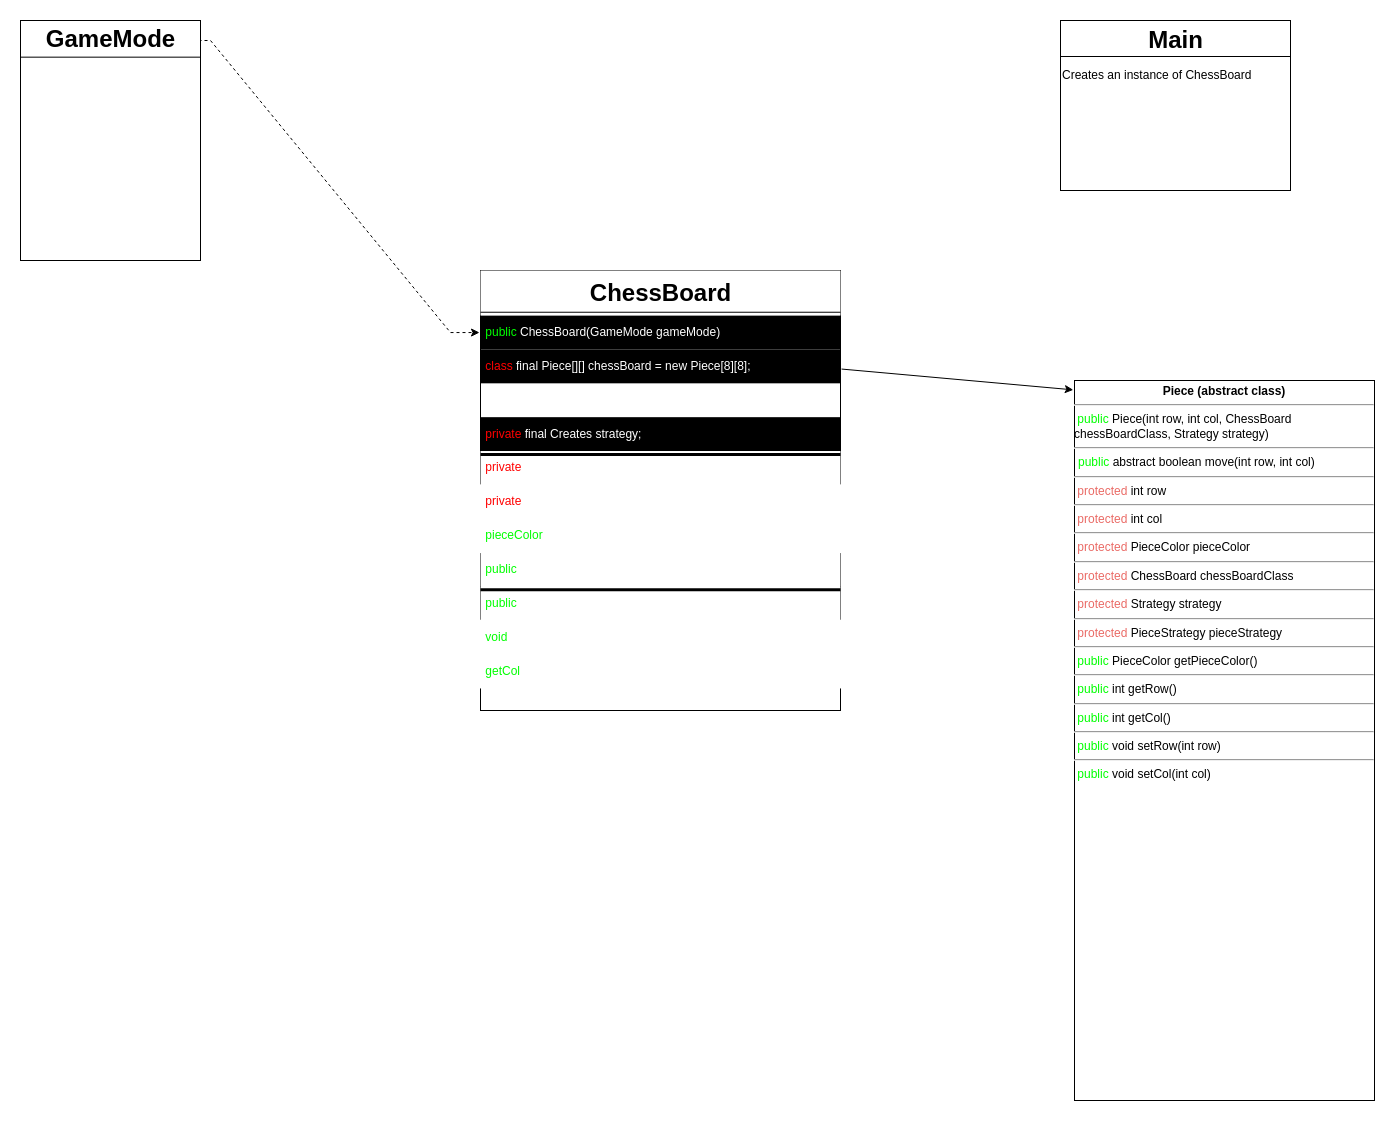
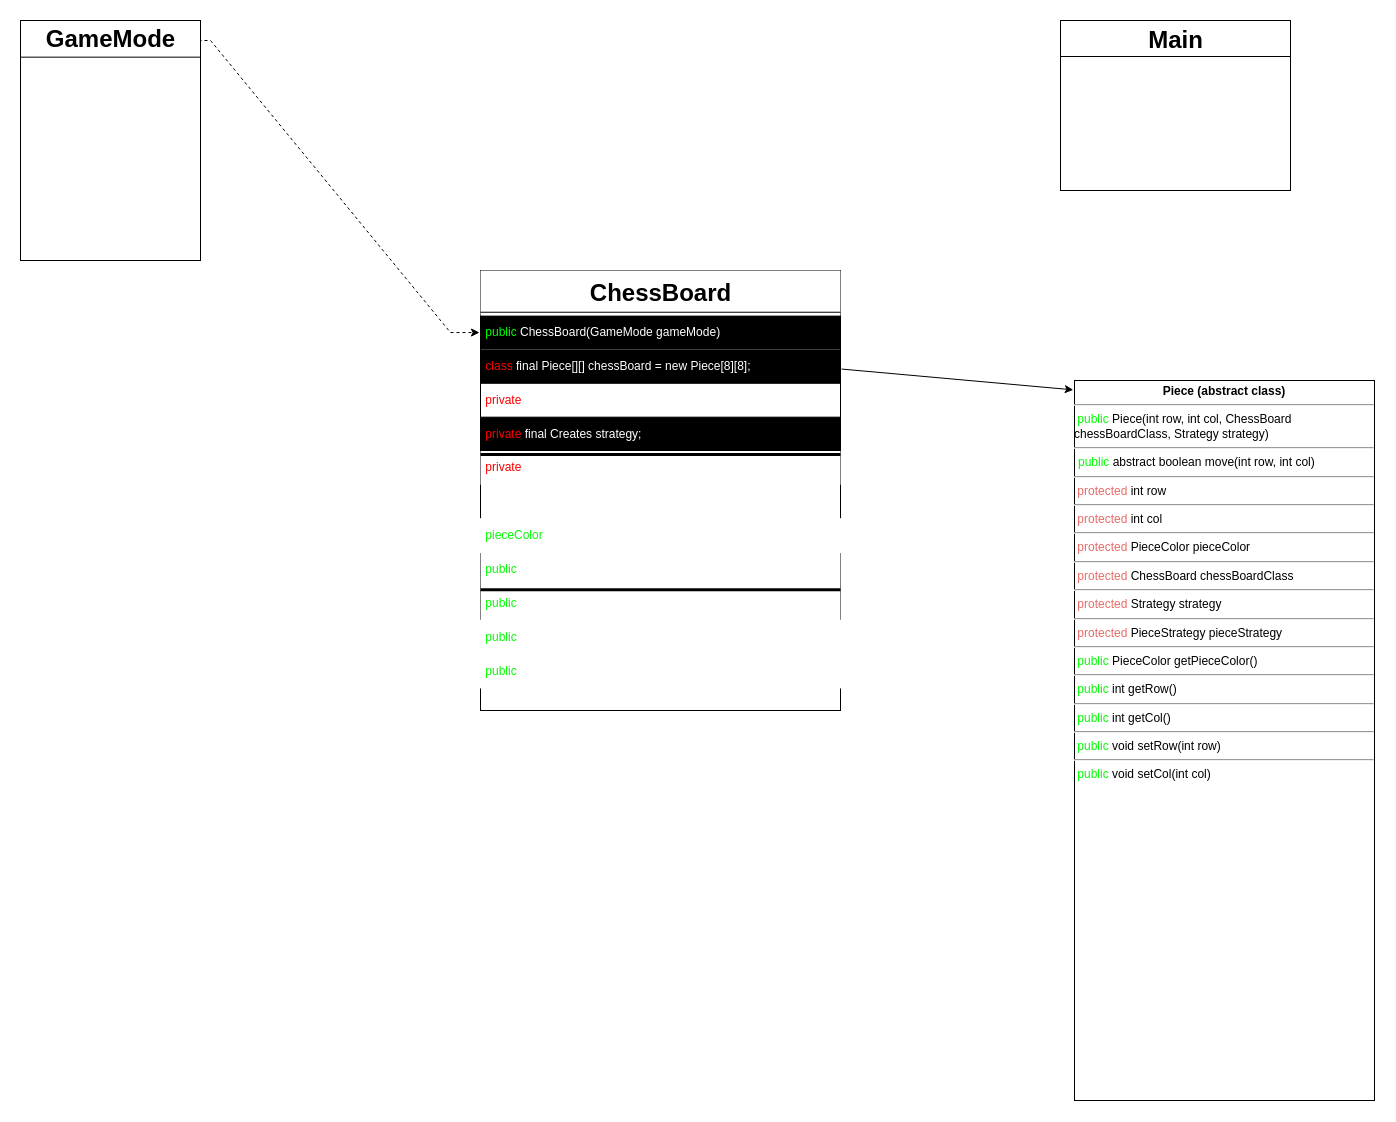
(1176, 76) -> none
none -> (661, 400)
(661, 502) -> none
(577, 638) -> (582, 638)
(550, 672) -> (549, 672)
